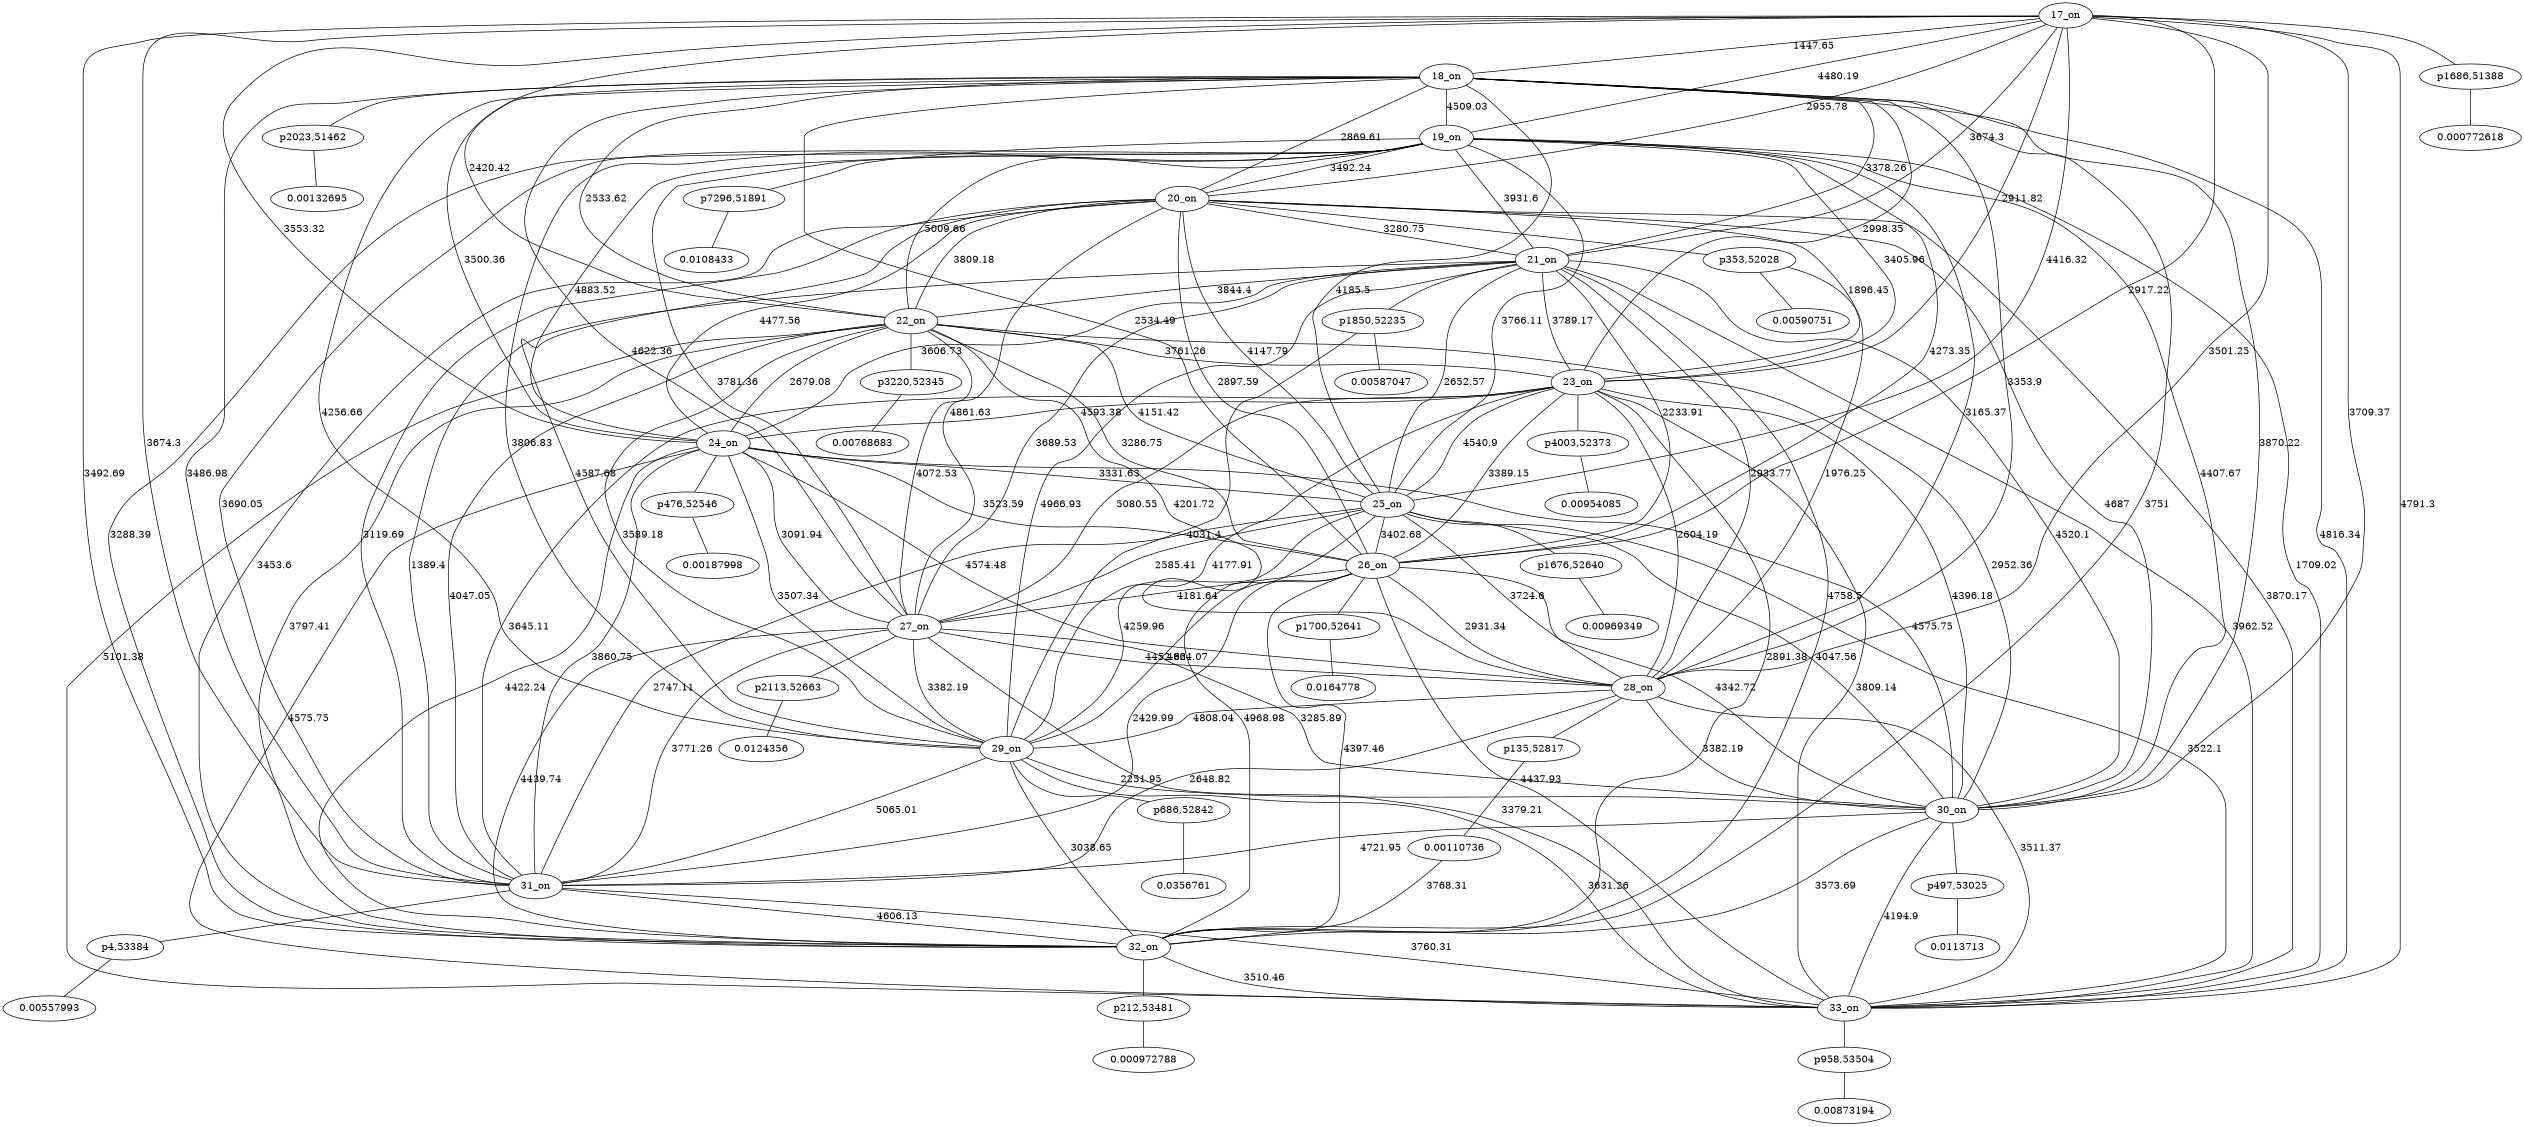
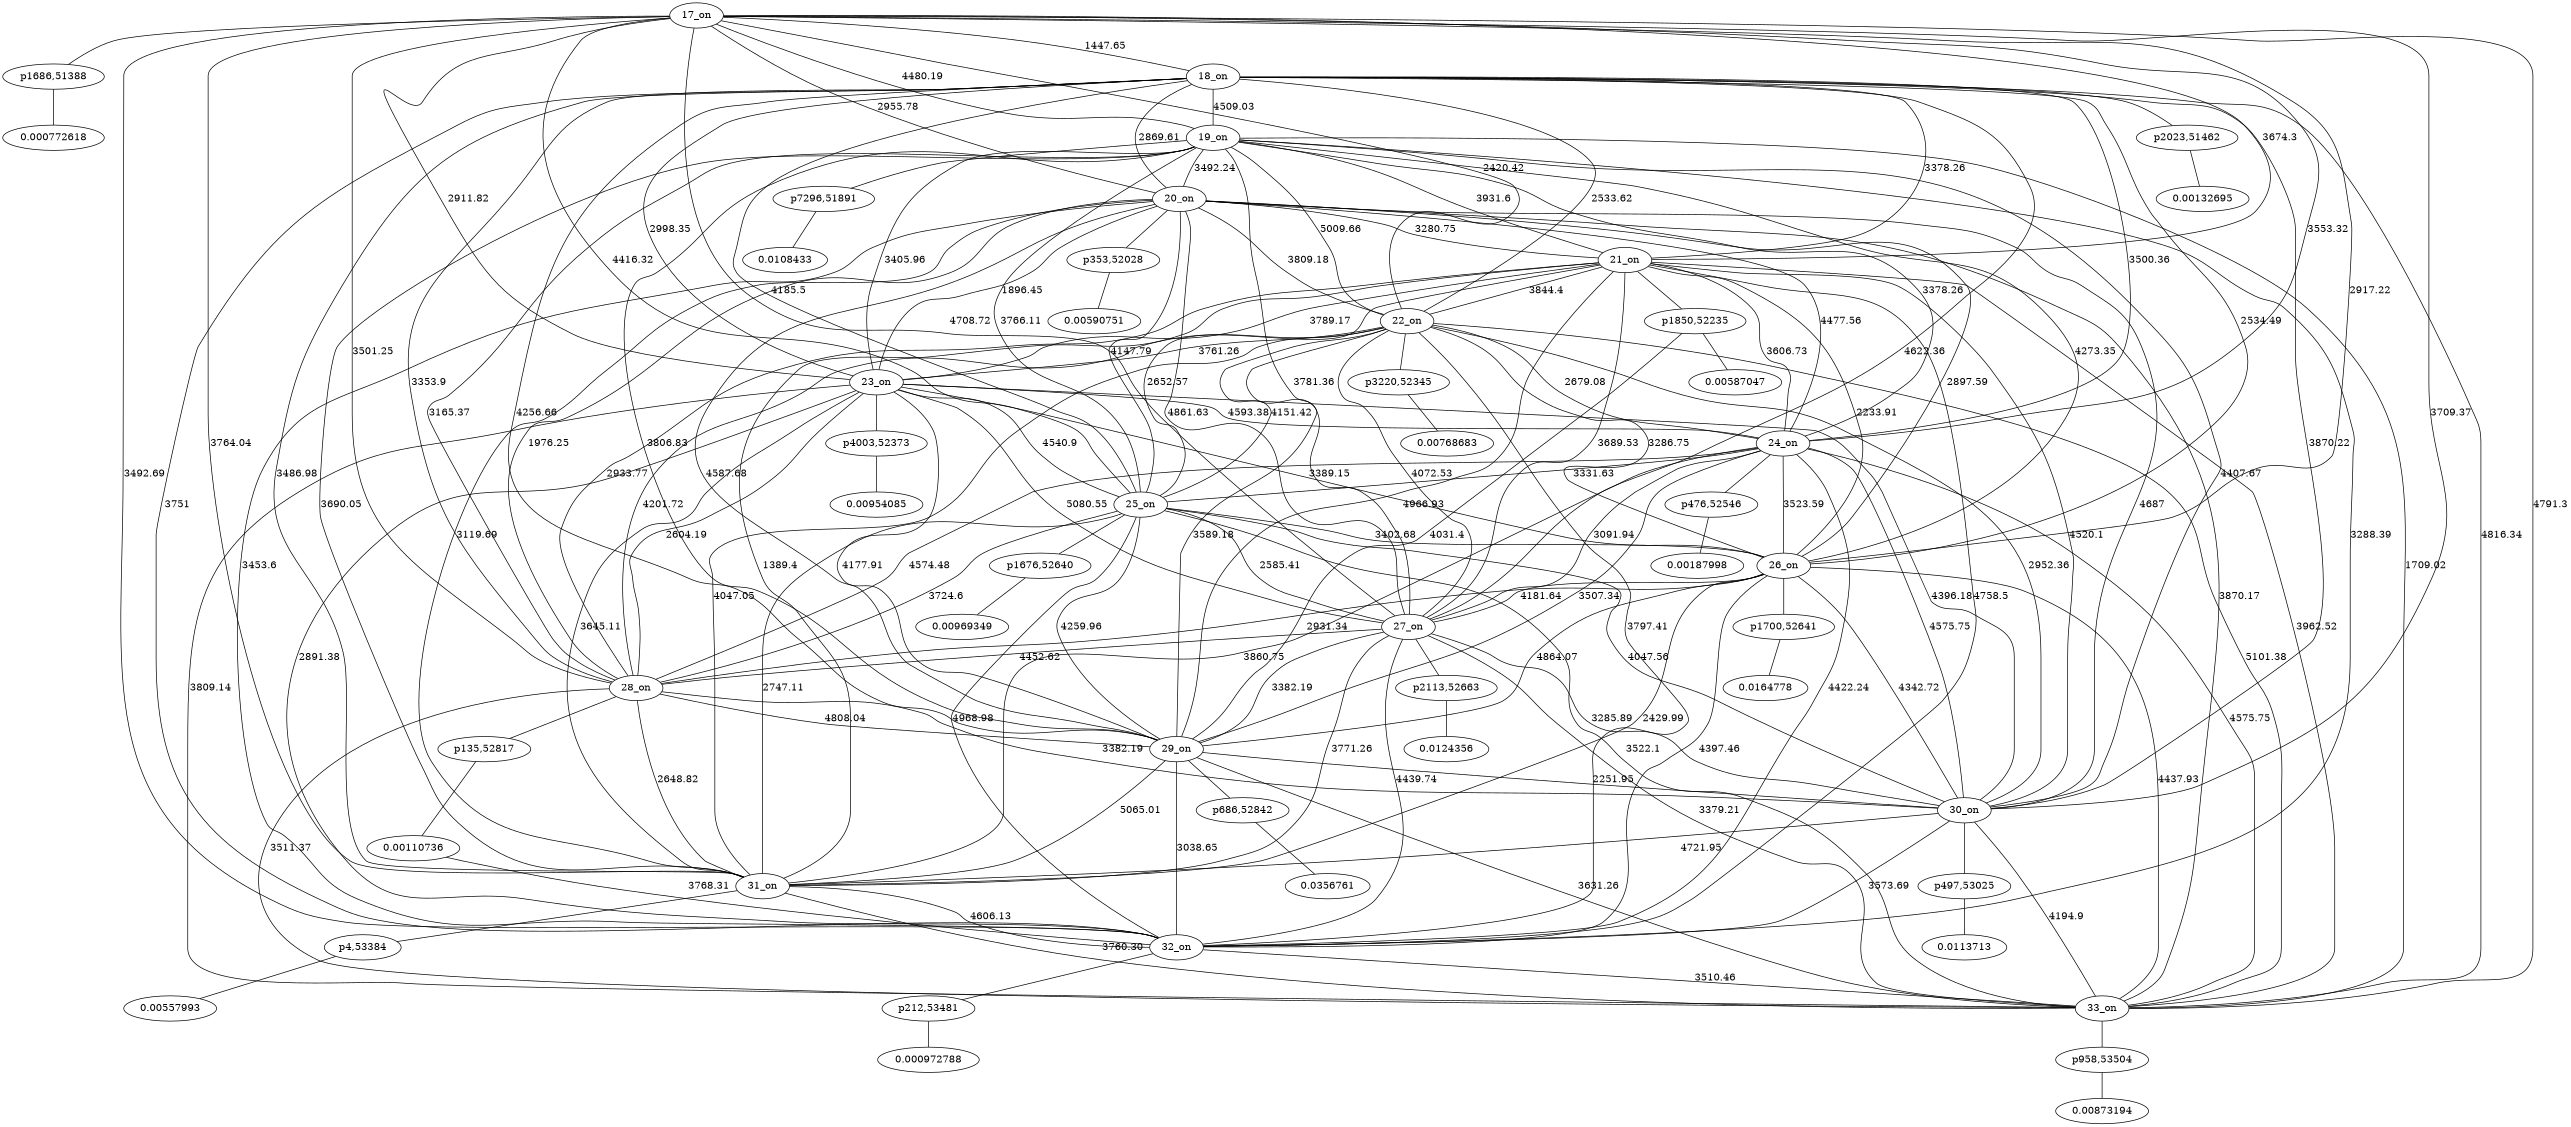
(595, 291) -> (1943, 291)
none -> (979, 335)
(164, 443) -> (231, 443)
(1820, 480) -> (678, 345)
(1431, 947) -> (1123, 947)
